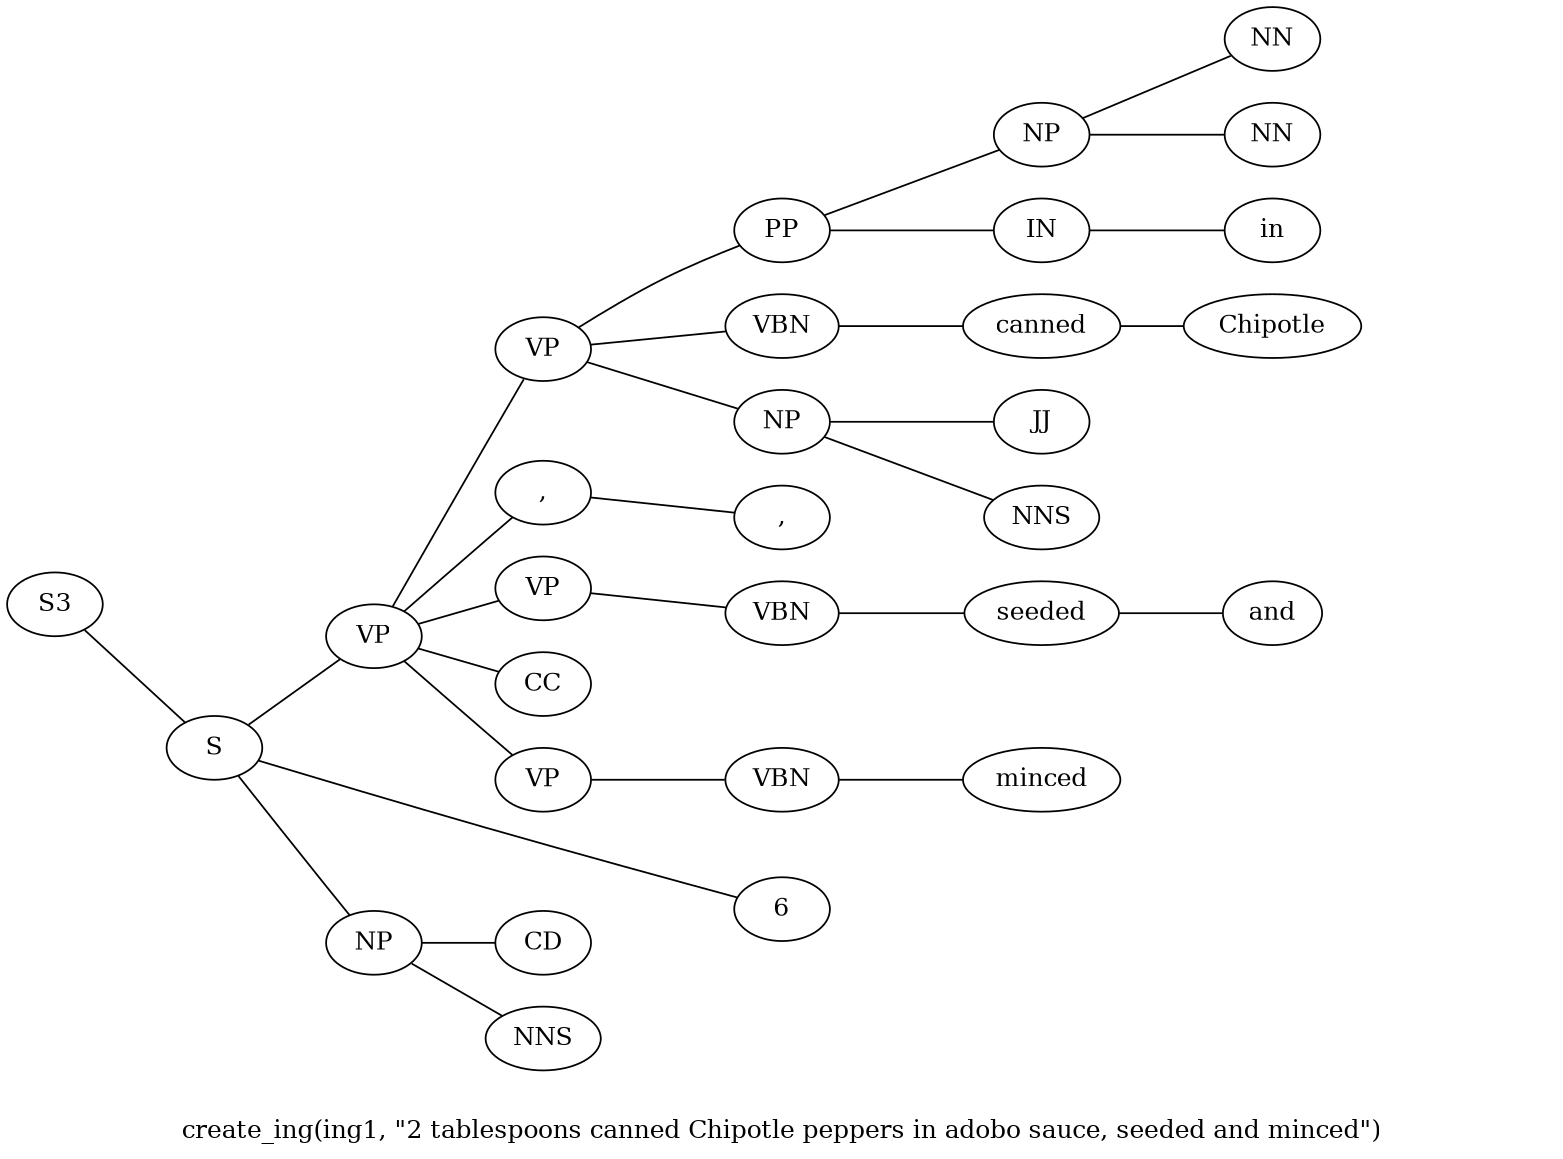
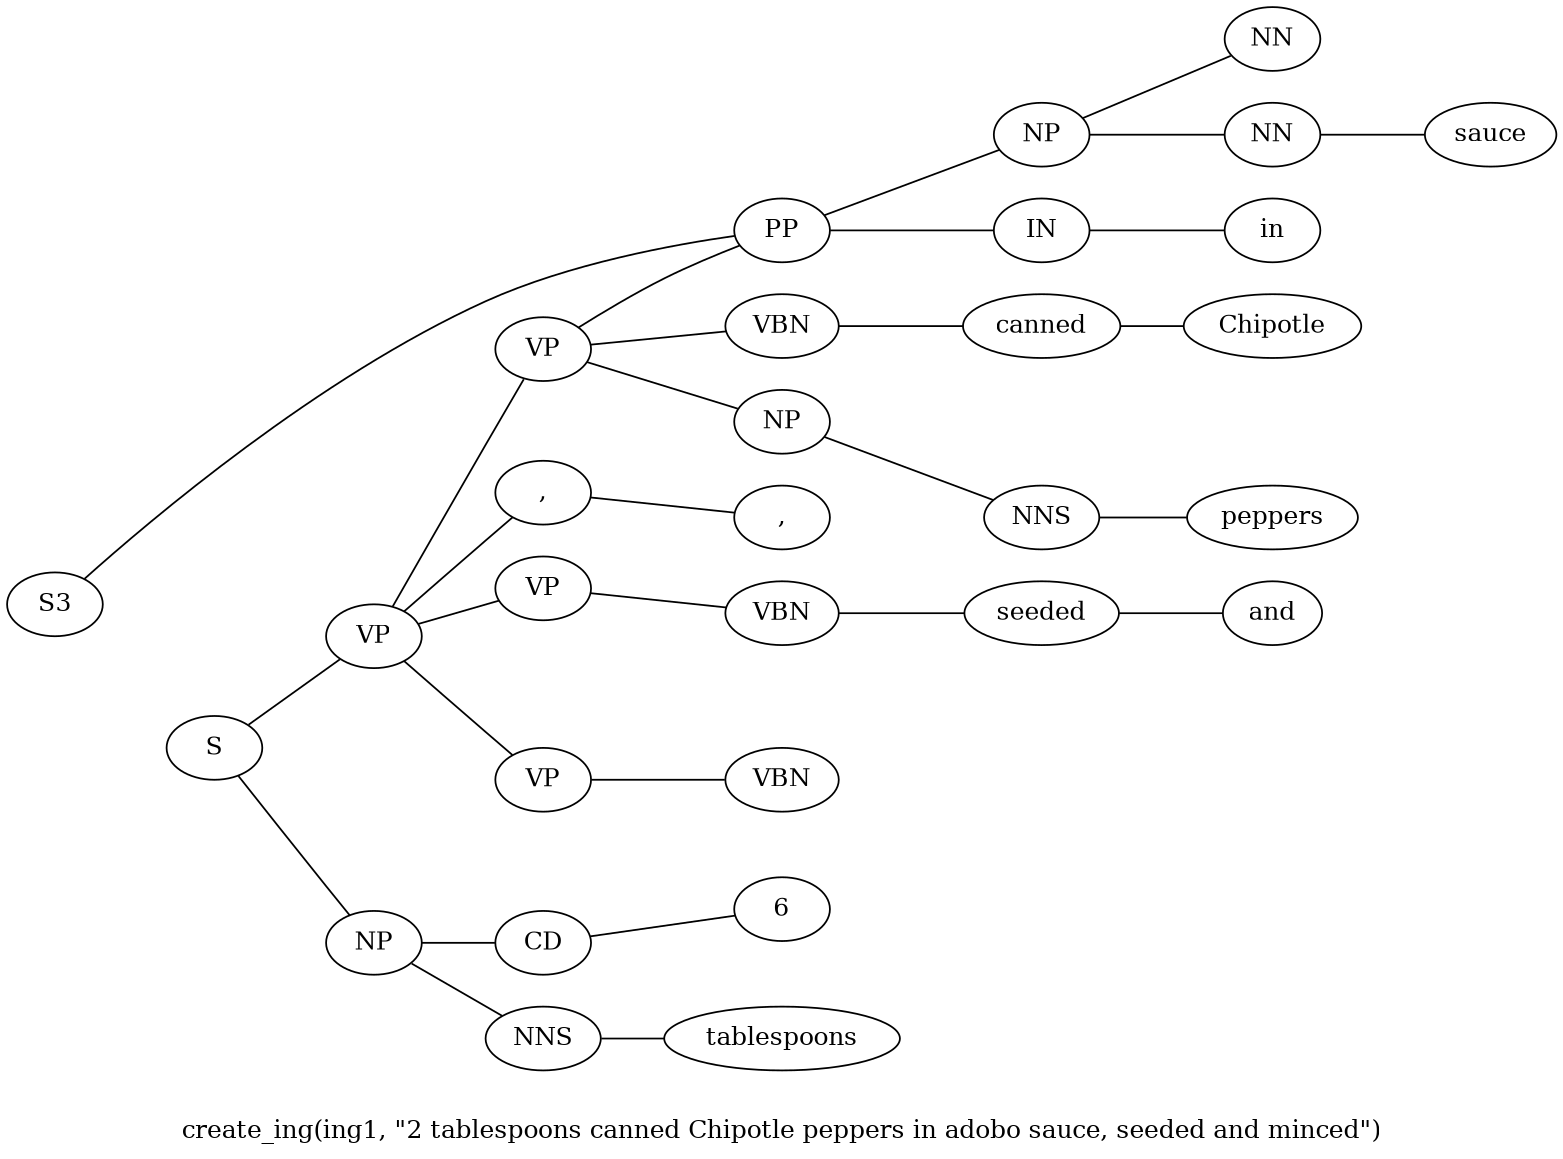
none -> (1491, 135)
(1042, 422) -> none
none -> (1272, 517)
(135, 676) -> (384, 356)
(543, 684) -> none
(1042, 780) -> none
(497, 831) -> (663, 926)
none -> (782, 1039)
